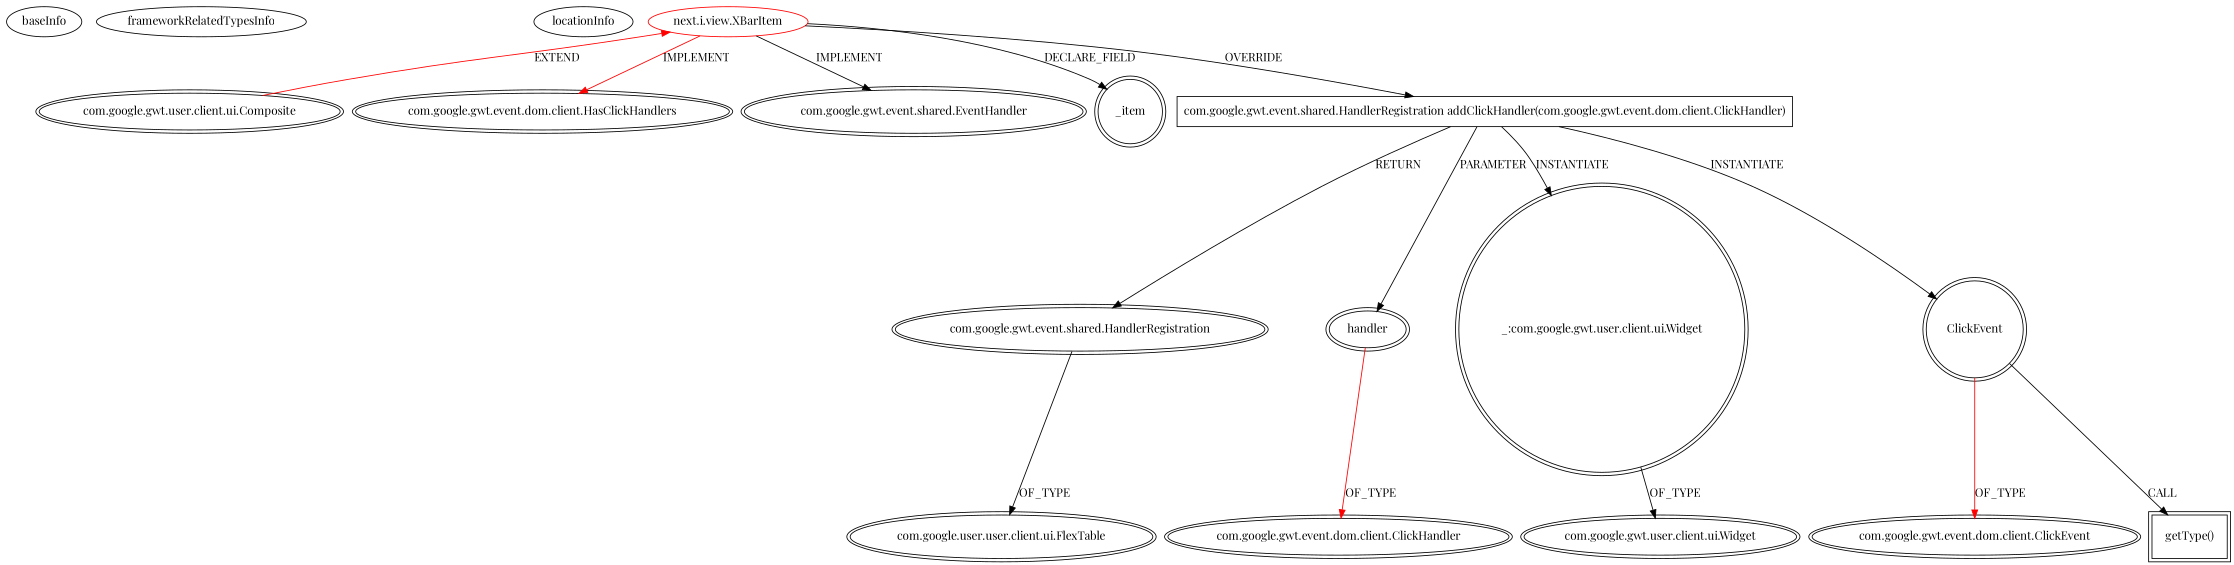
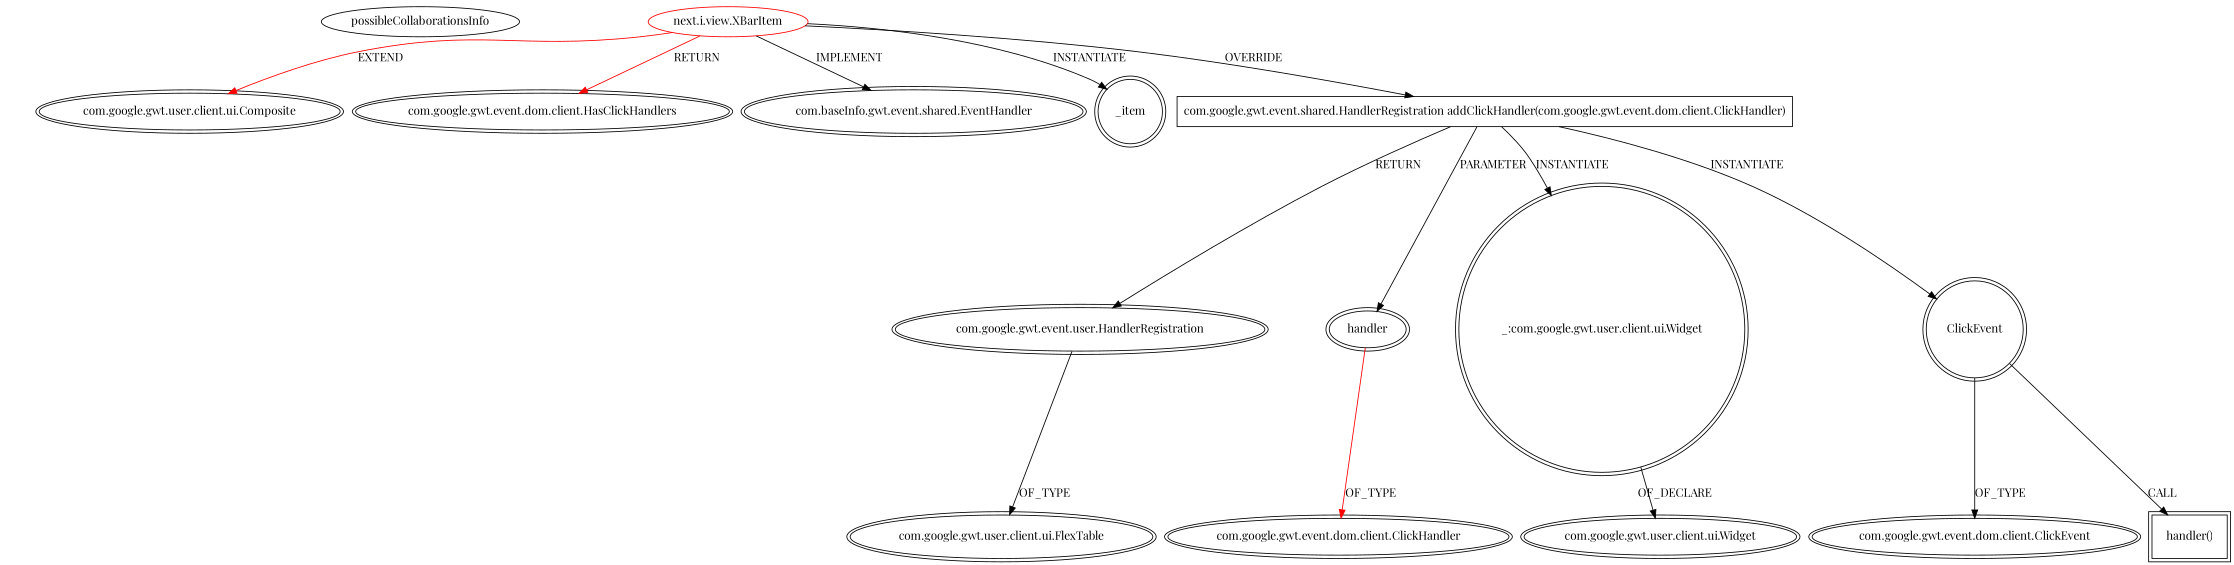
(44, 22) -> none
(201, 22) -> none
none -> (420, 22)
(583, 22) -> none
(697, 58) -> (697, 58)
(1090, 58) -> (1090, 58)
(462, 62) -> (451, 41)
(914, 112) -> (914, 112)
(1080, 329) -> (1080, 329)
(1975, 444) -> (1975, 444)
(1675, 494) -> (1675, 494)
(1001, 537) -> (1001, 537)
(2190, 537) -> (2190, 537)
